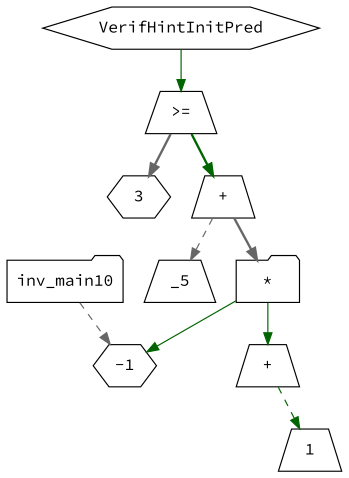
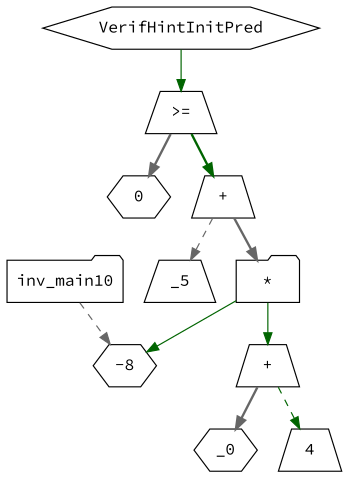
(139, 197) -> (139, 197)
(125, 366) -> (125, 366)
none -> (226, 450)
(310, 450) -> (310, 450)
